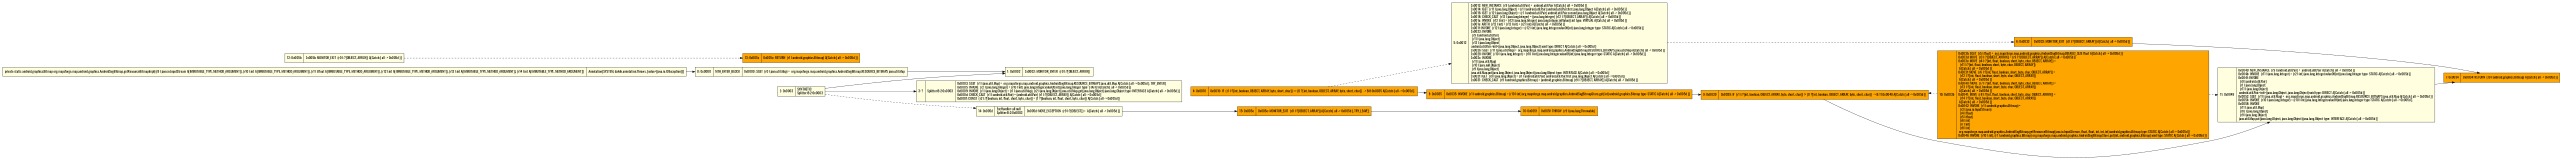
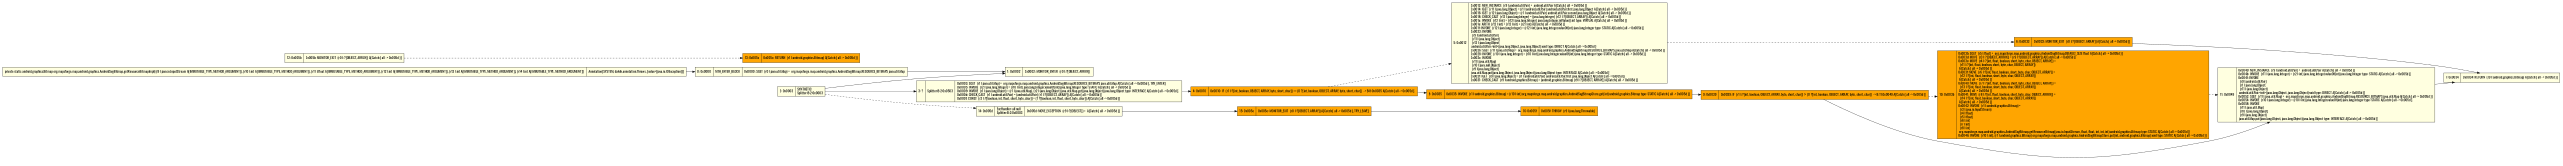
(2502, 78) -> (2502, 78)
(940, 91) -> (940, 91)
none -> (1185, 91)
(1934, 93) -> (1932, 97)
